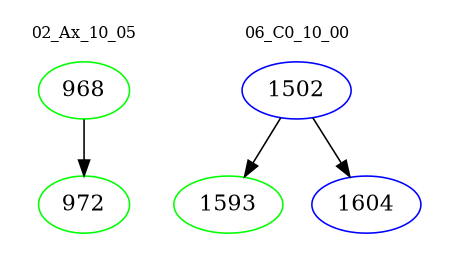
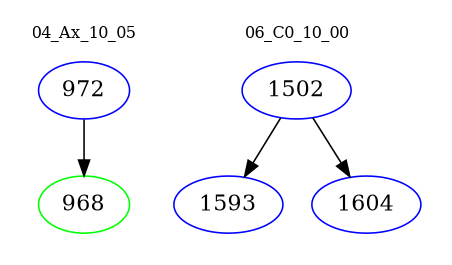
(84, 34) -> (84, 34)
(84, 140) -> (84, 140)
(84, 205) -> (84, 90)
(228, 205) -> (228, 205)
